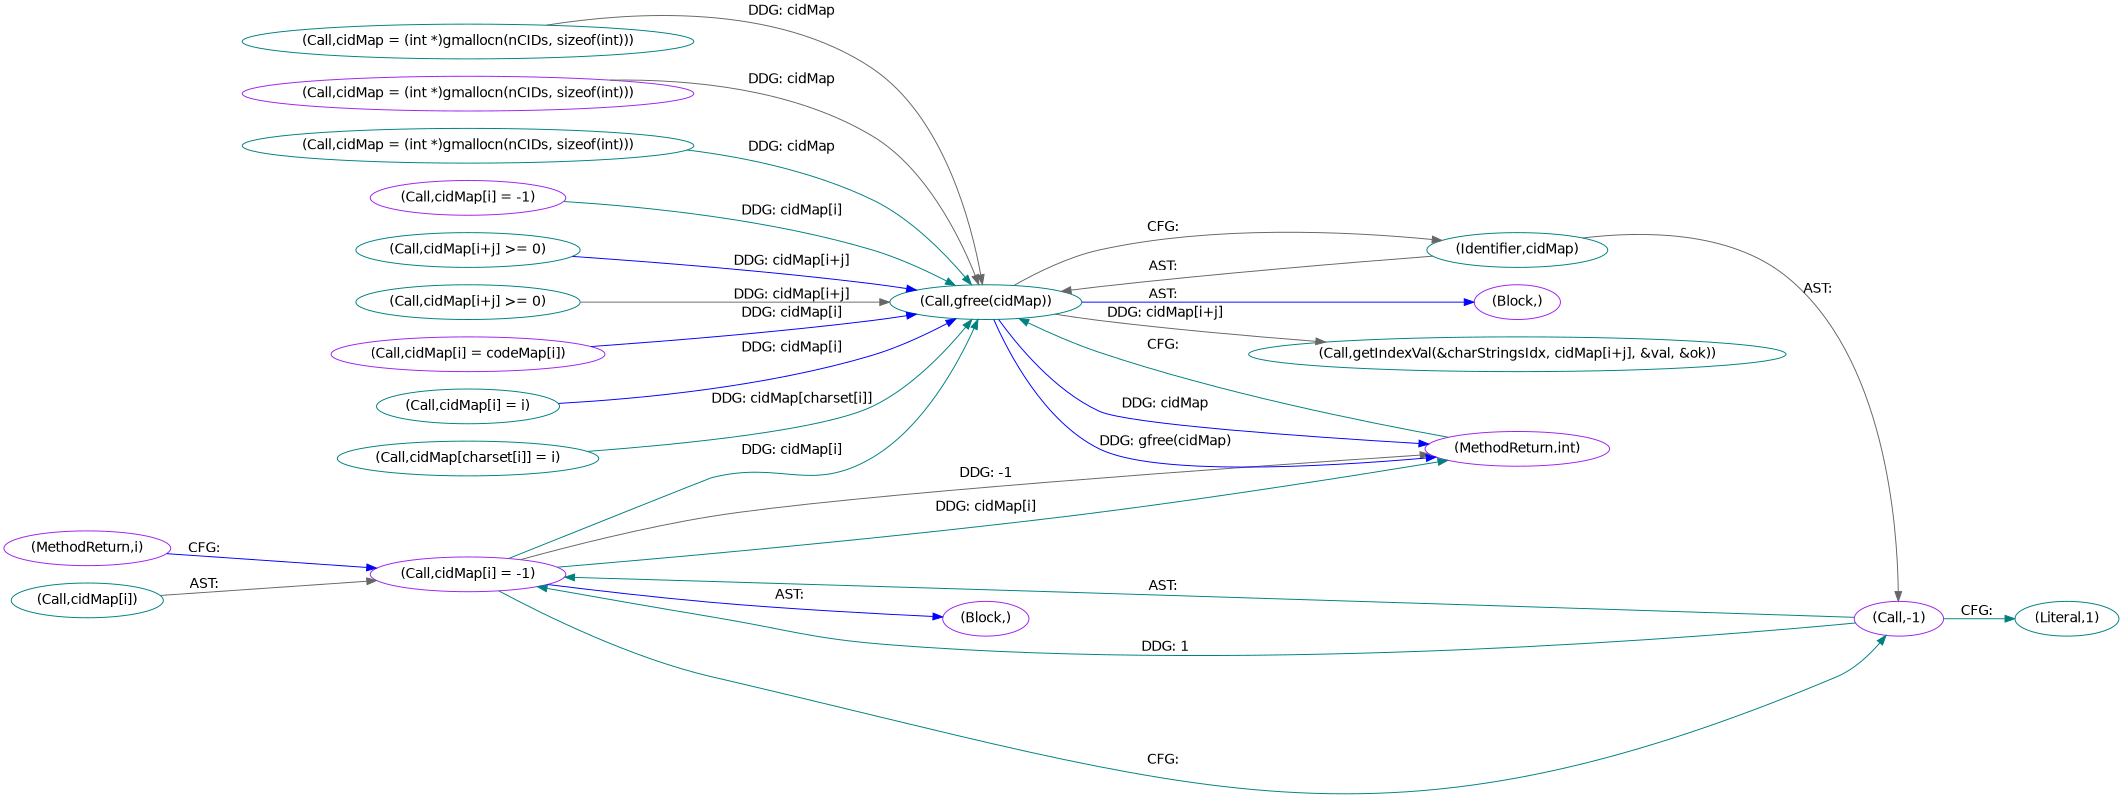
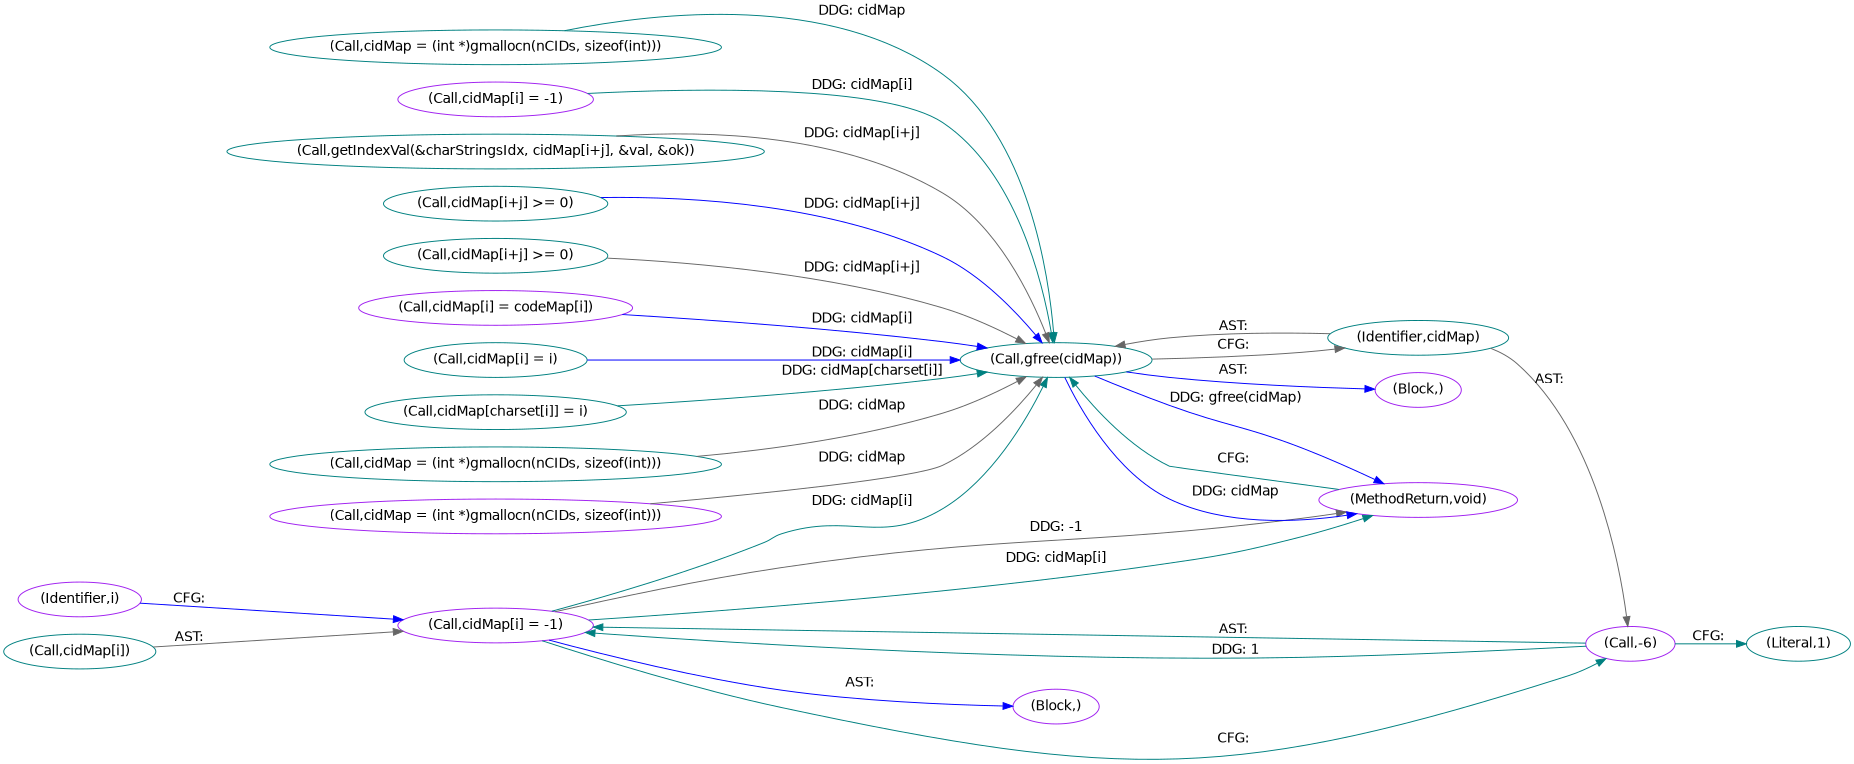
(1185, 330) -> (870, 161)
(1517, 449) -> (1418, 500)
(87, 548) -> (80, 599)
(1899, 619) -> (1630, 644)
